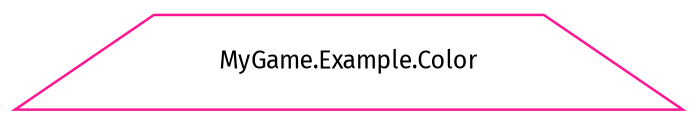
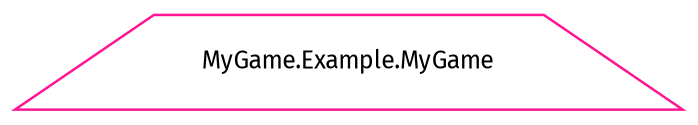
(349, 62) -> (349, 62)
